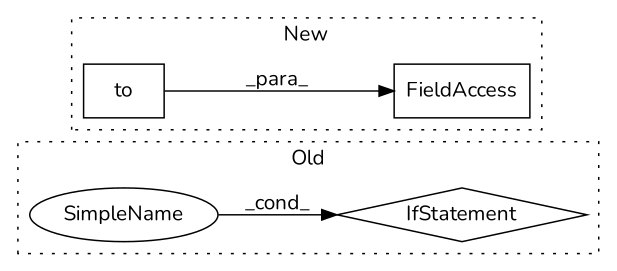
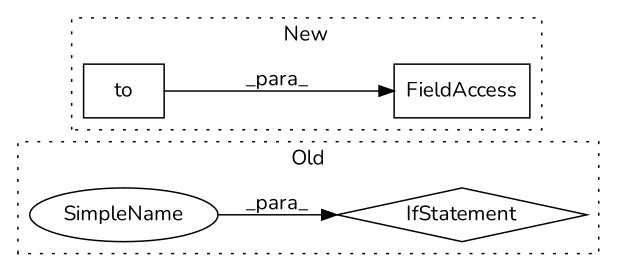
(278, 204) -> (278, 204)
